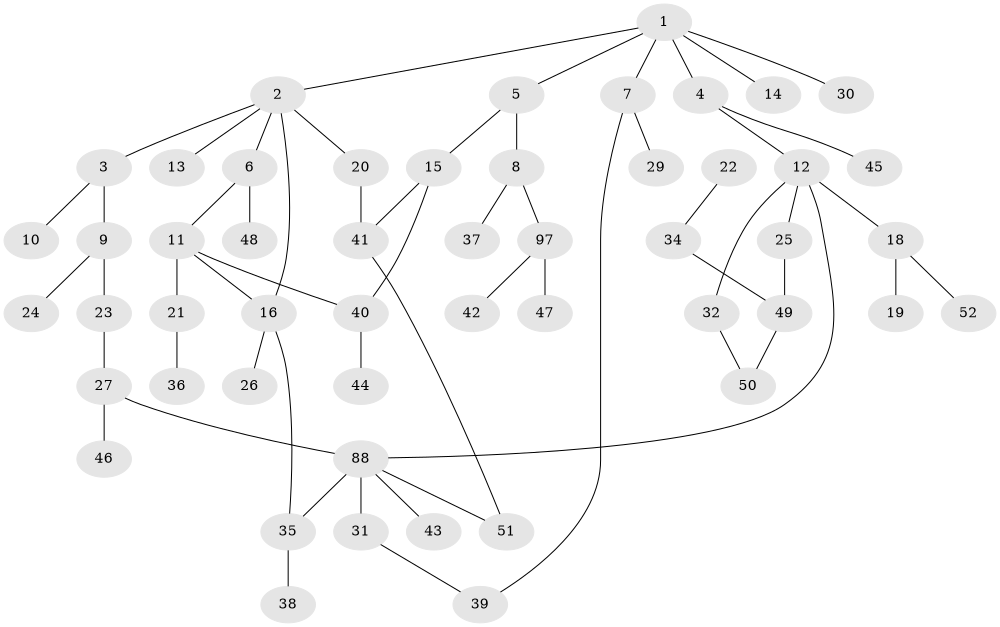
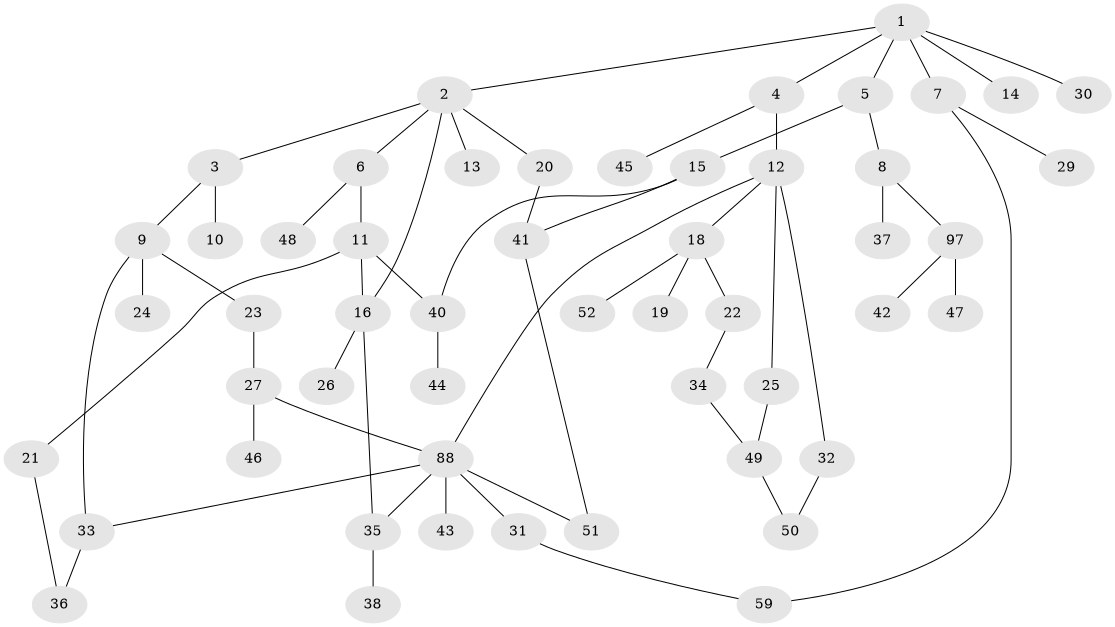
none -> (715, 277)
none -> (87, 532)
(480, 605) -> (764, 605)
